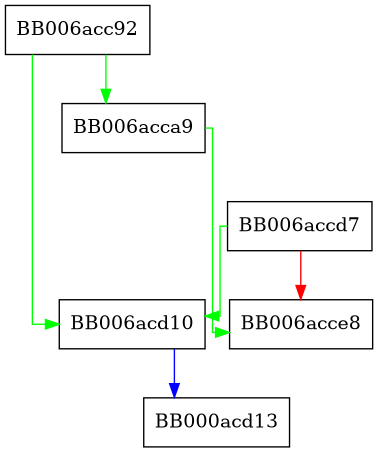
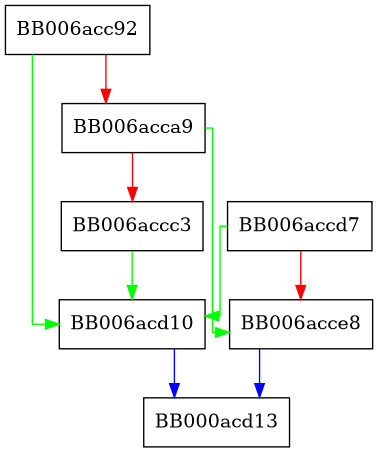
(106, 72) -> (106, 72)
none -> (132, 226)
none -> (260, 366)
